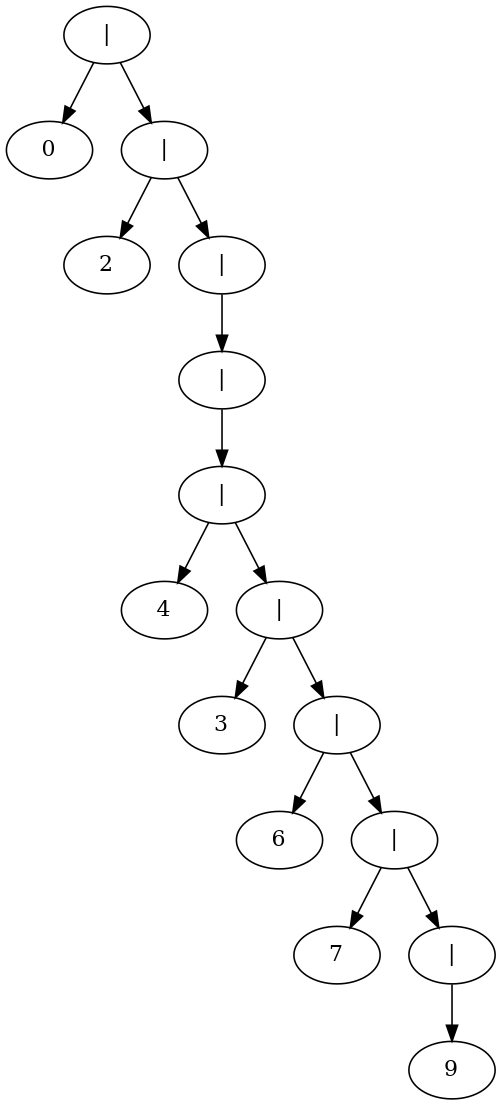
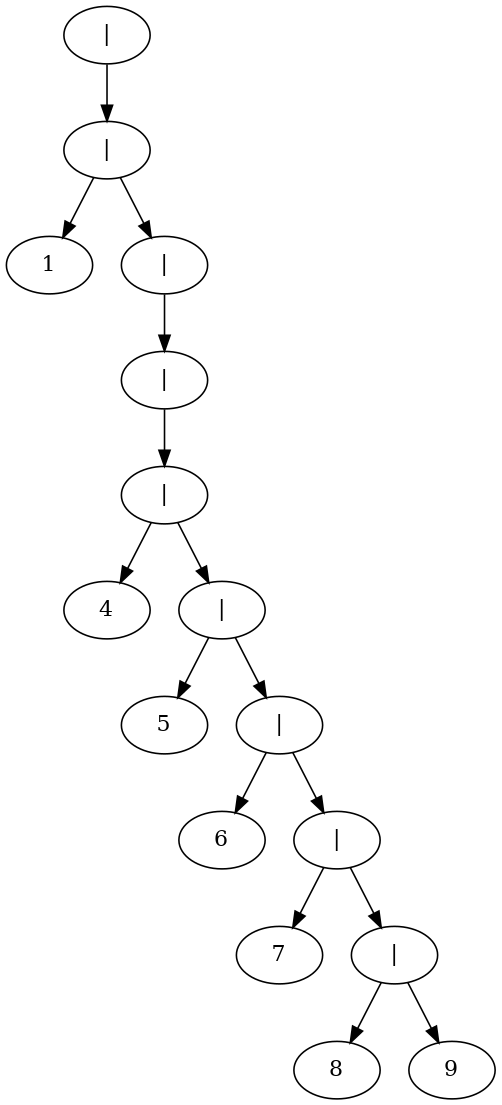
(50, 150) -> none
(107, 265) -> (50, 265)
(222, 725) -> (165, 725)
none -> (337, 1070)
